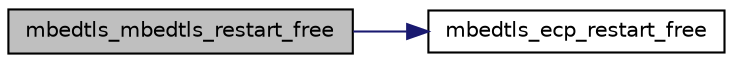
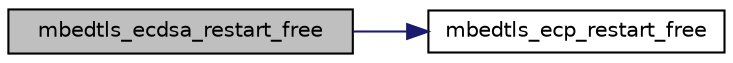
(181, 31) -> (181, 31)
